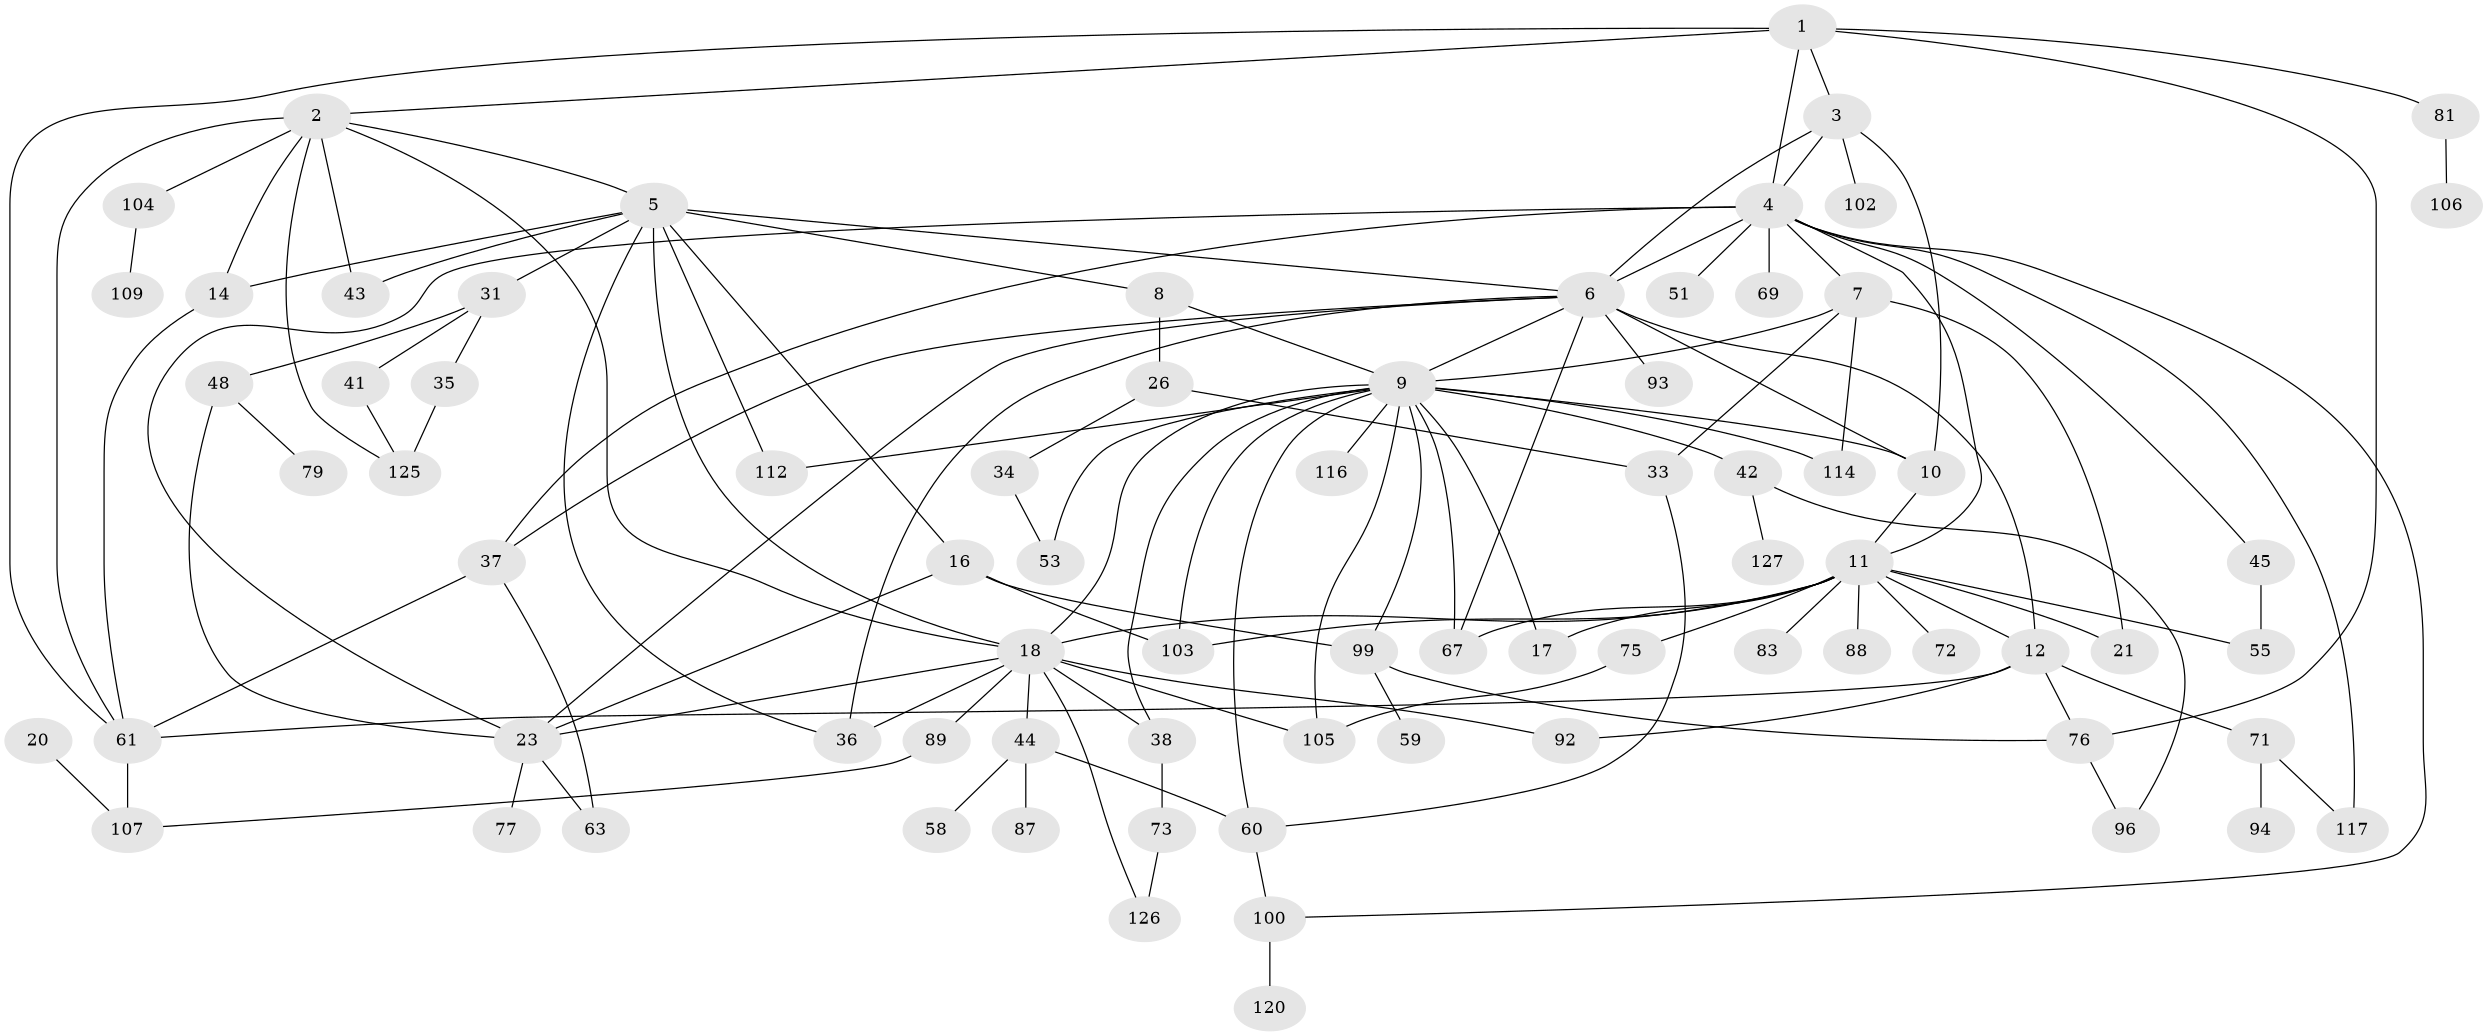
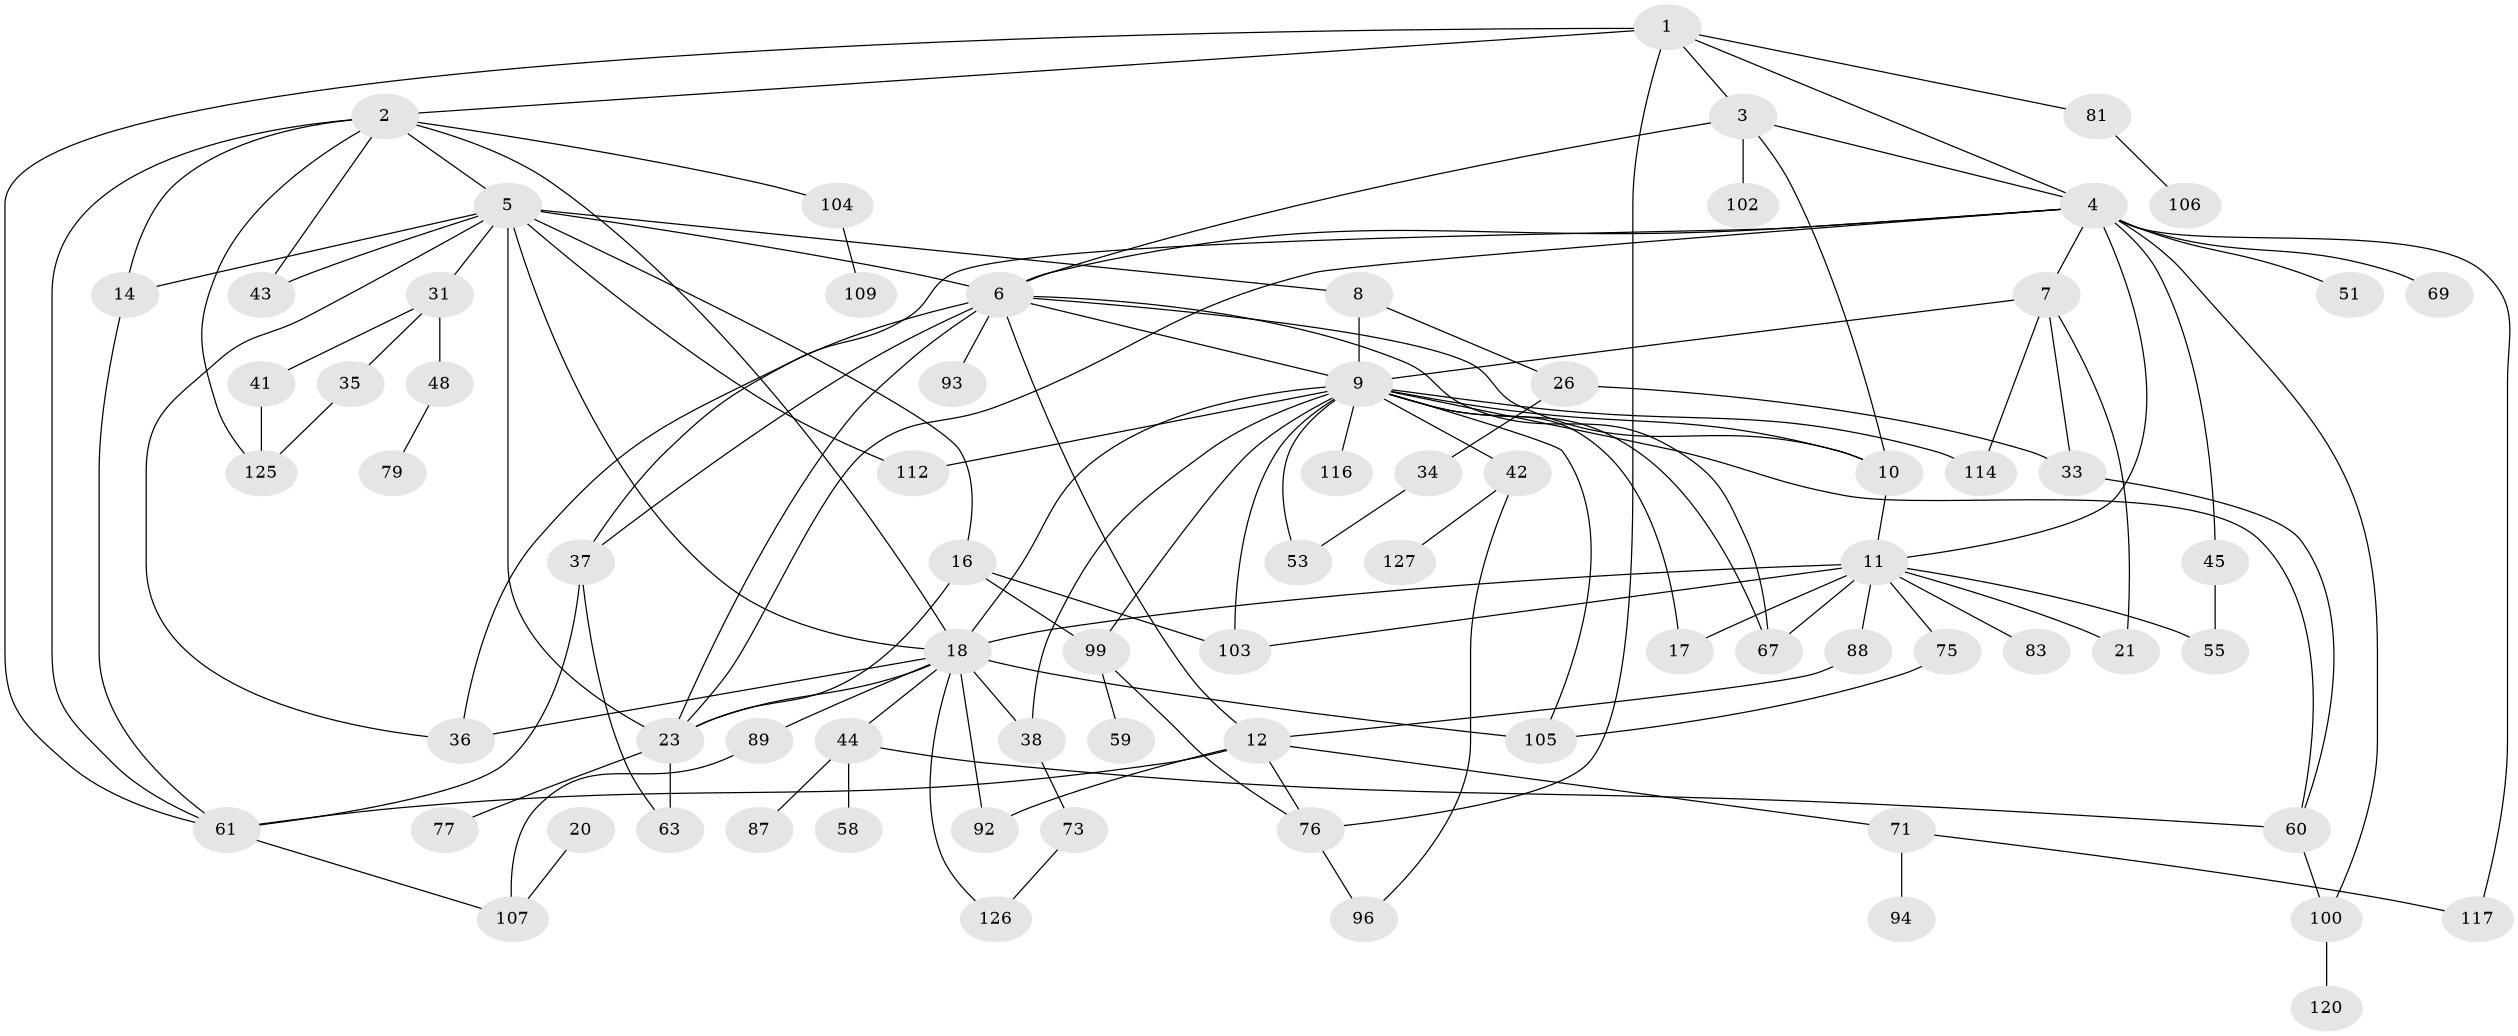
(1947, 607) -> (1576, 706)
(1946, 652) -> none
(228, 673) -> (508, 507)
